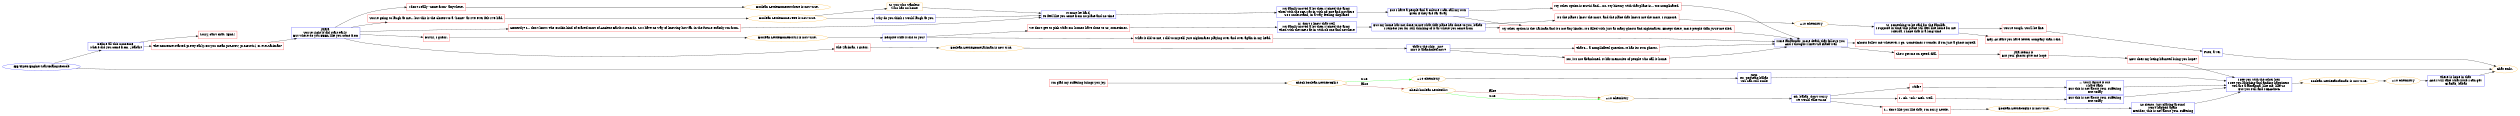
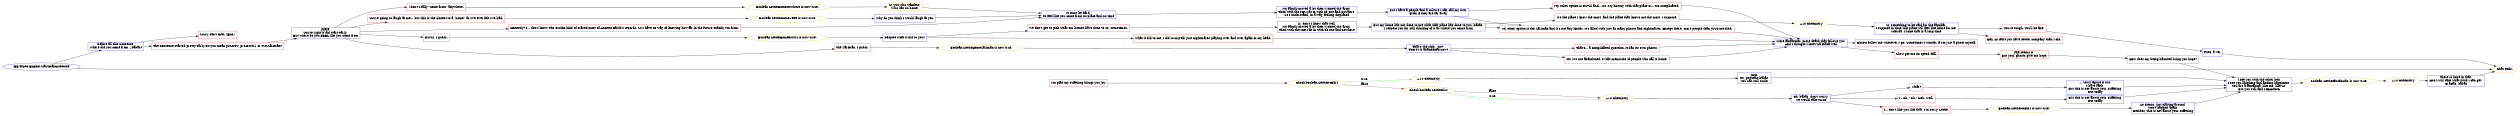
(850, 12) -> (858, 7)
(1428, 48) -> (1428, 48)
